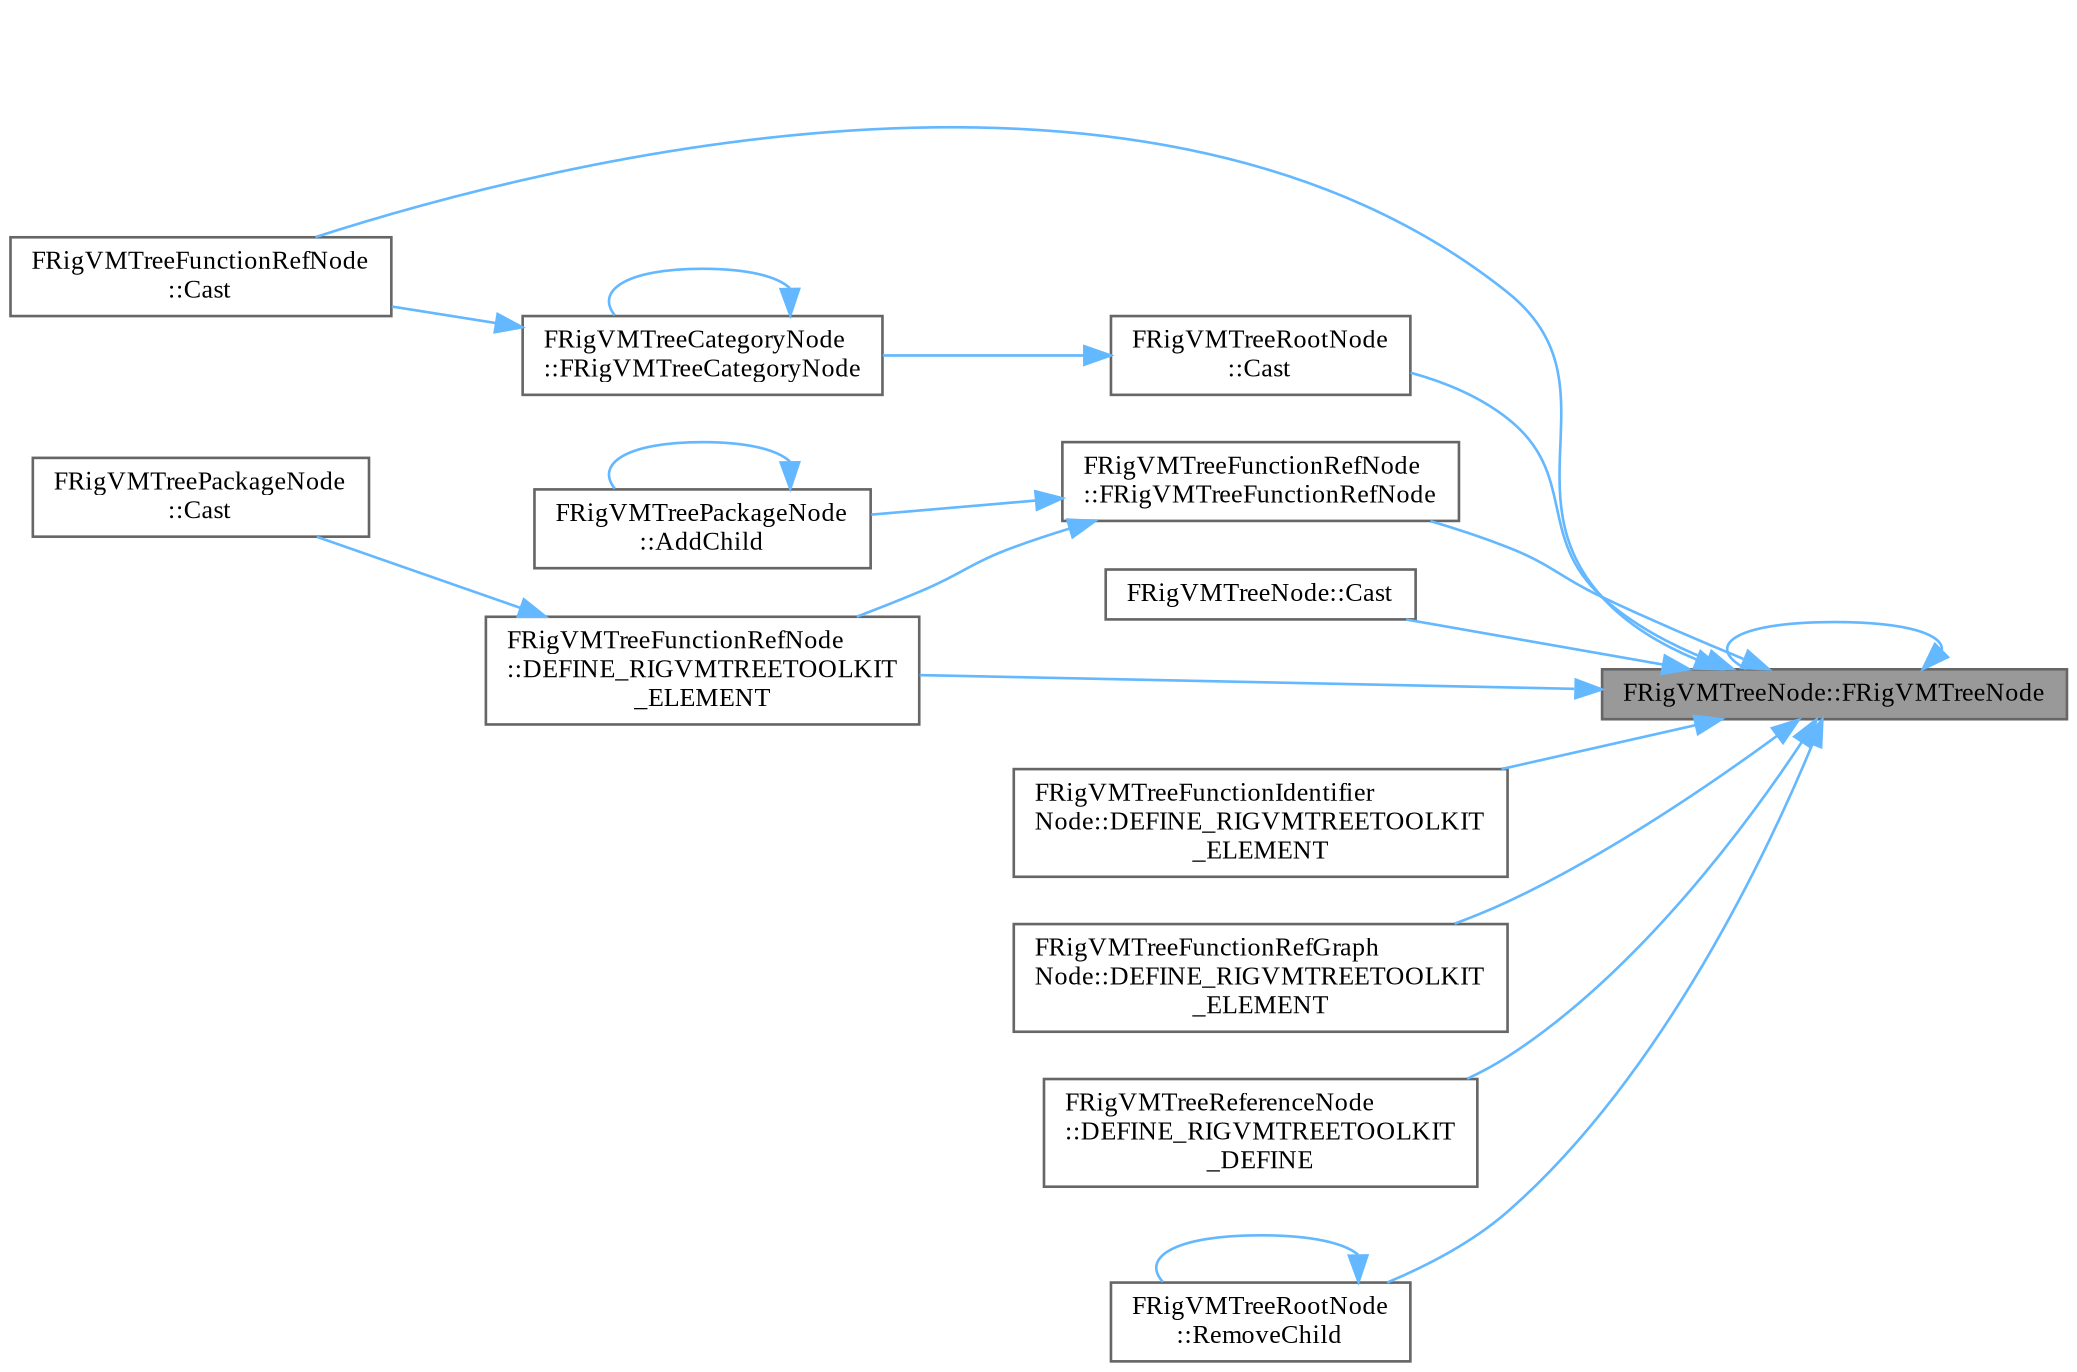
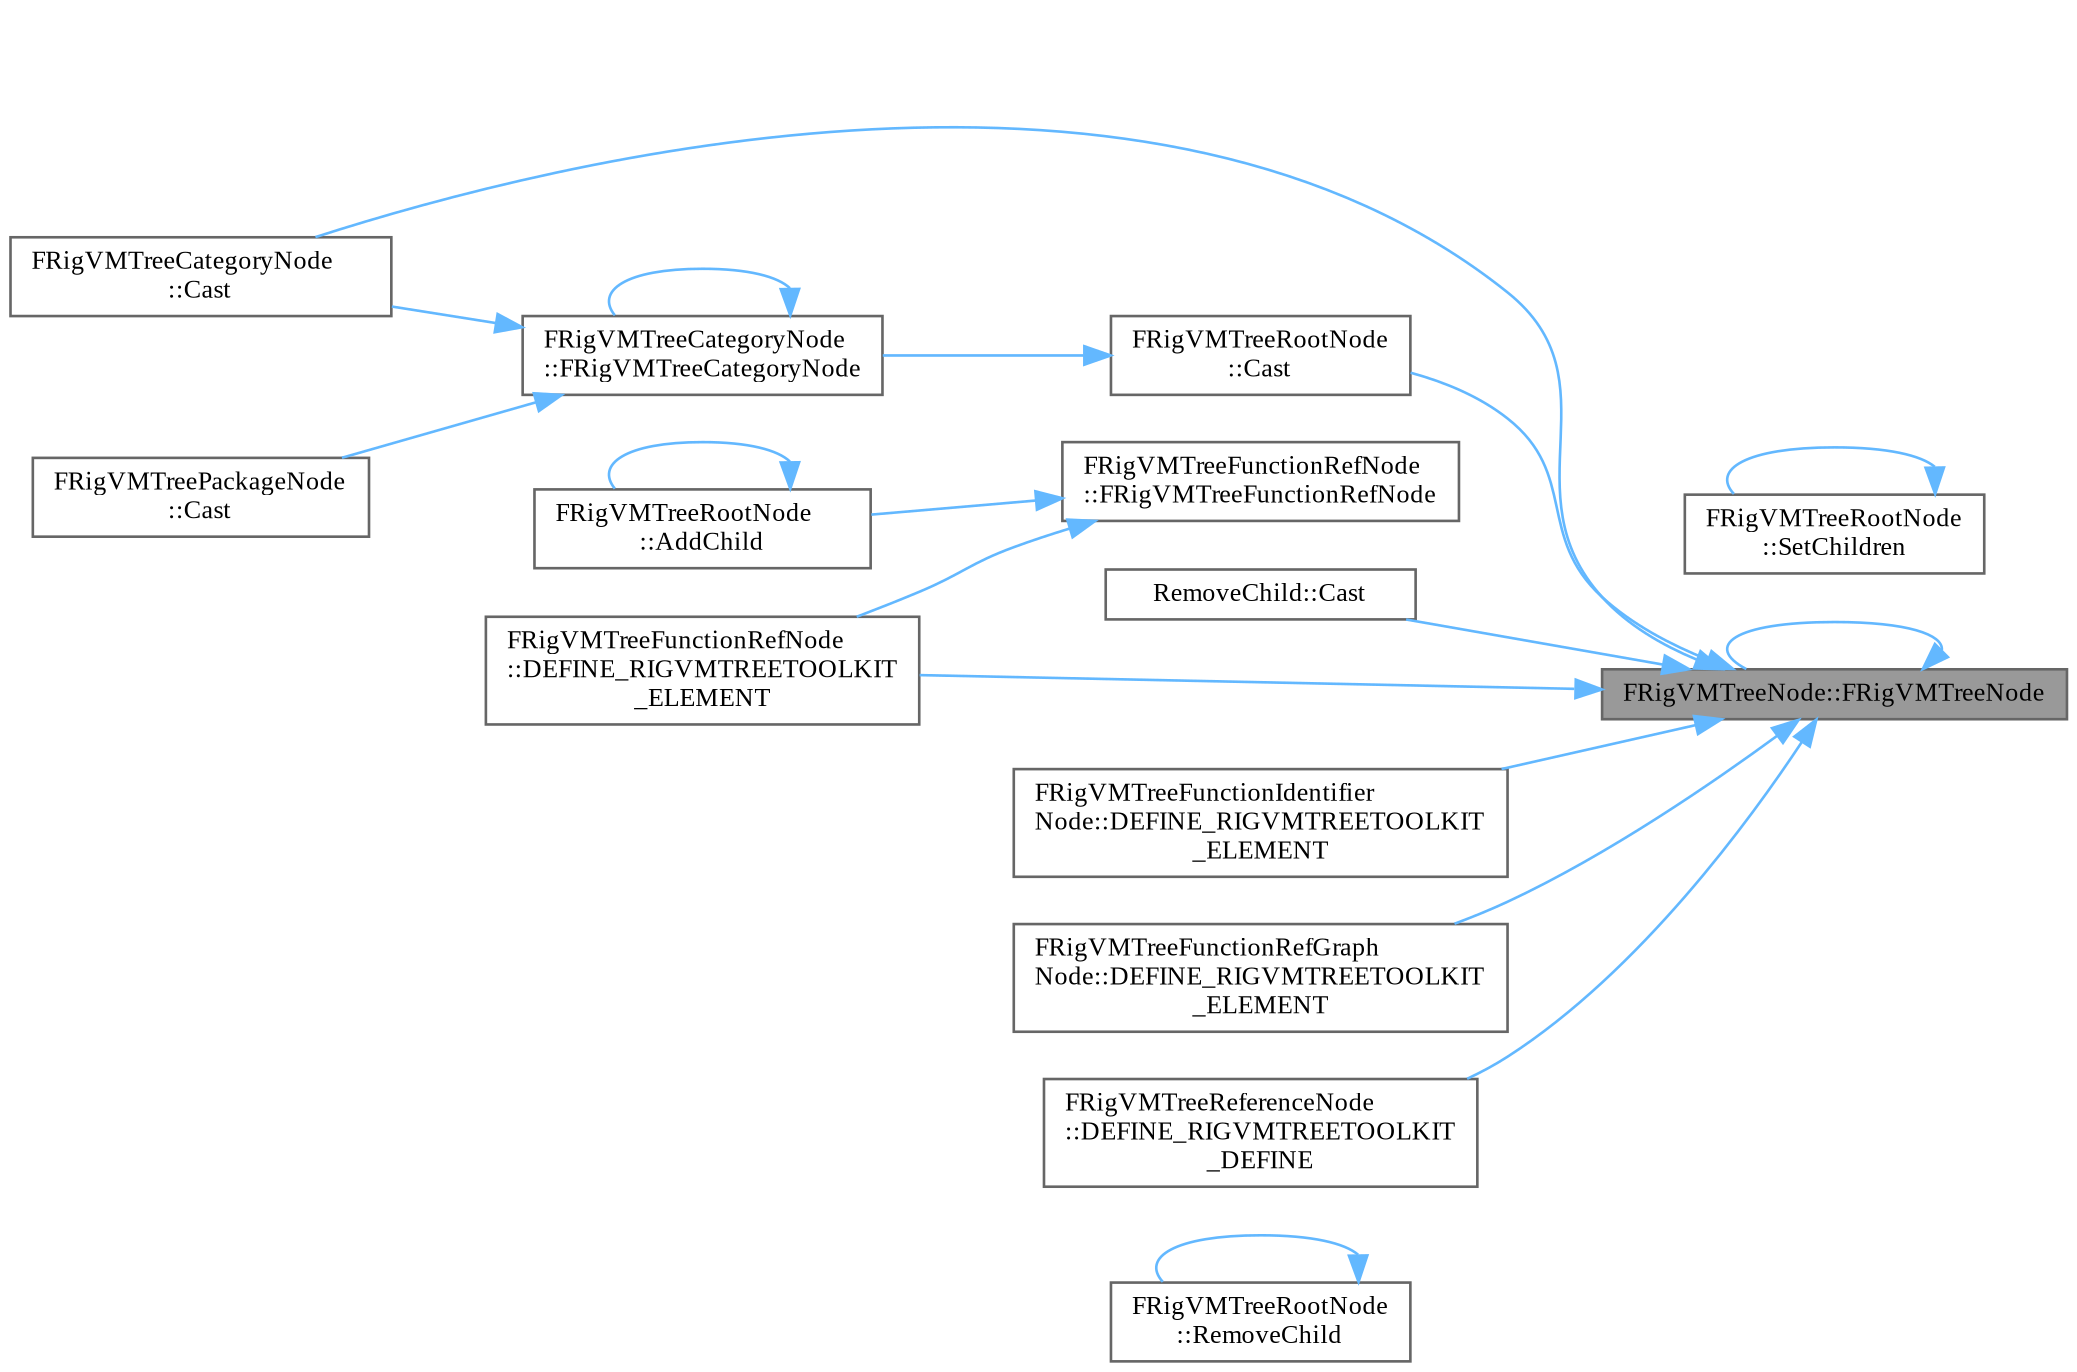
(201, 277) -> (201, 277)
(703, 529) -> (703, 529)
none -> (1835, 534)
(418, 572) -> (439, 430)
(1565, 577) -> none
(1261, 594) -> (1261, 594)
(1646, 1053) -> none
